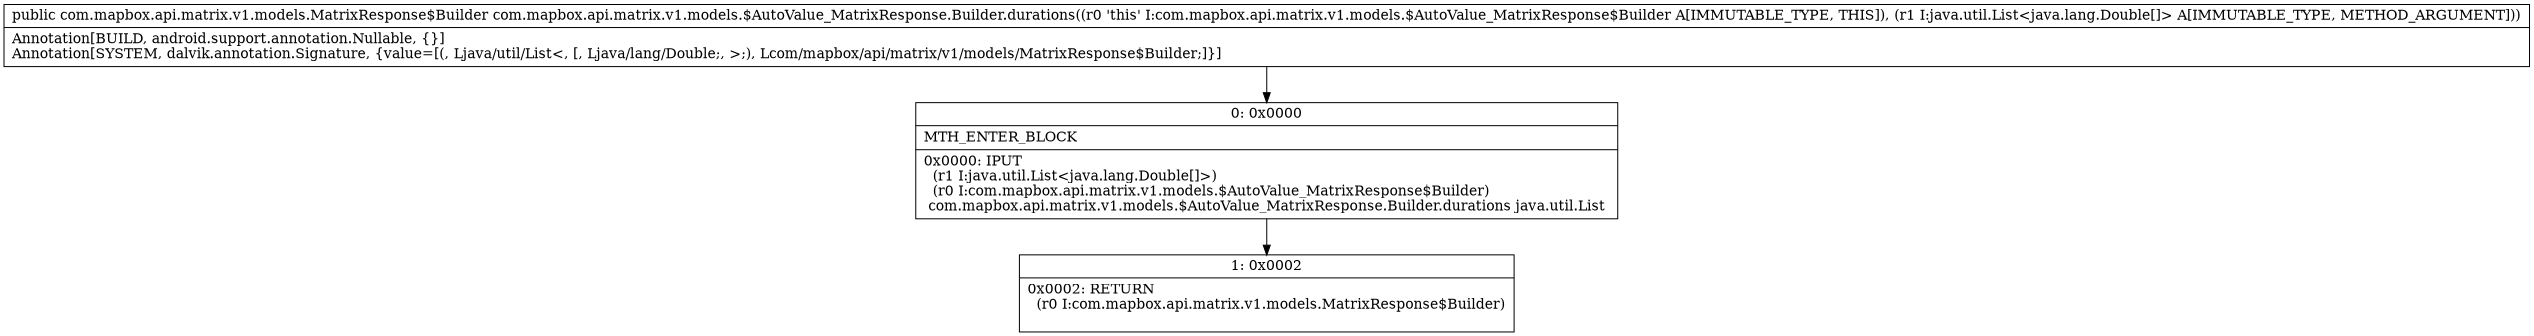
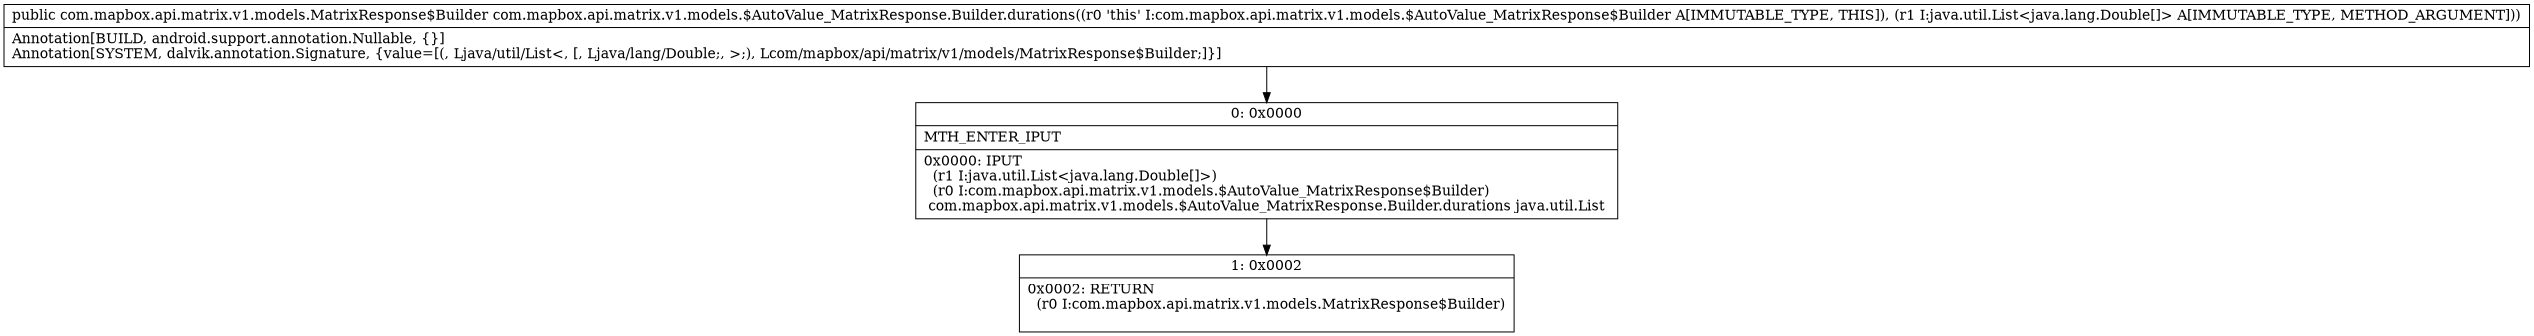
(1001, 137) -> (992, 137)
